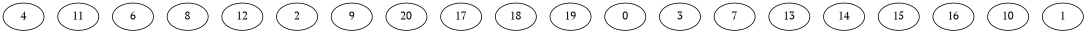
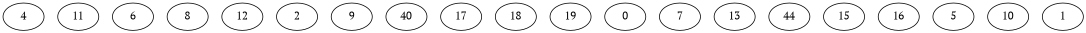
(406, 17) -> (406, 17)
(680, 17) -> none
(844, 17) -> (789, 17)
none -> (953, 17)
